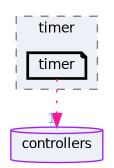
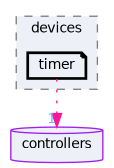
(57, 29) -> (57, 29)
